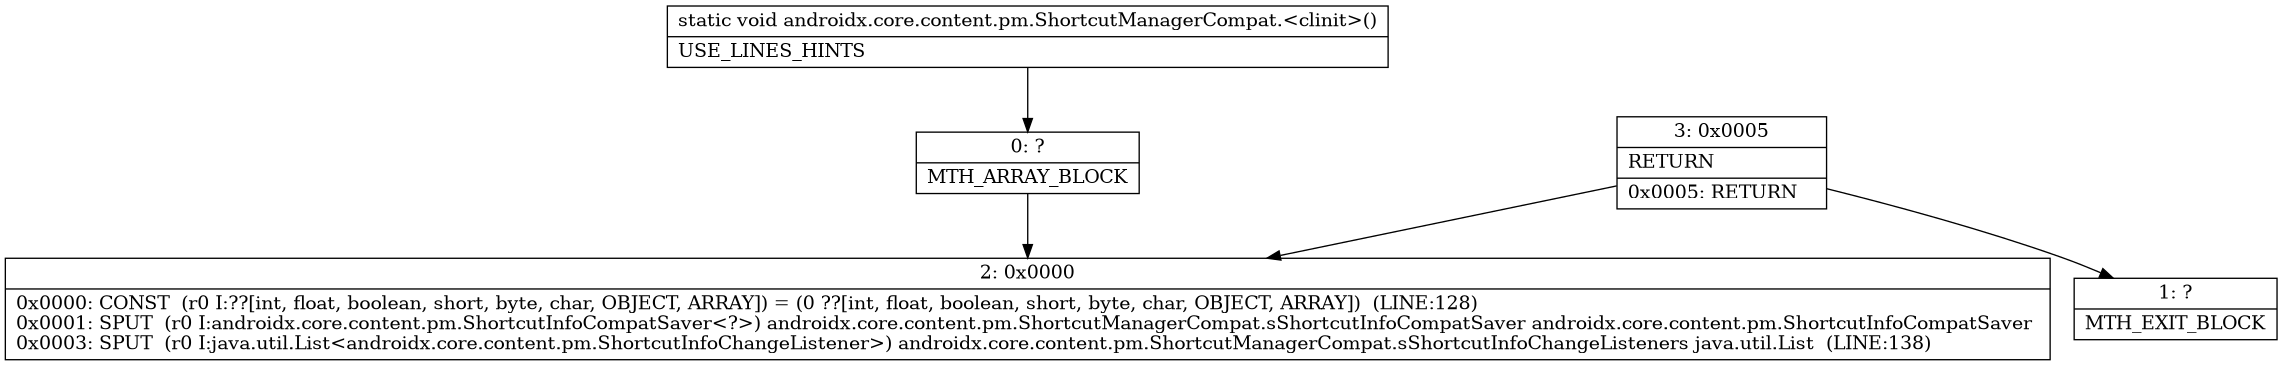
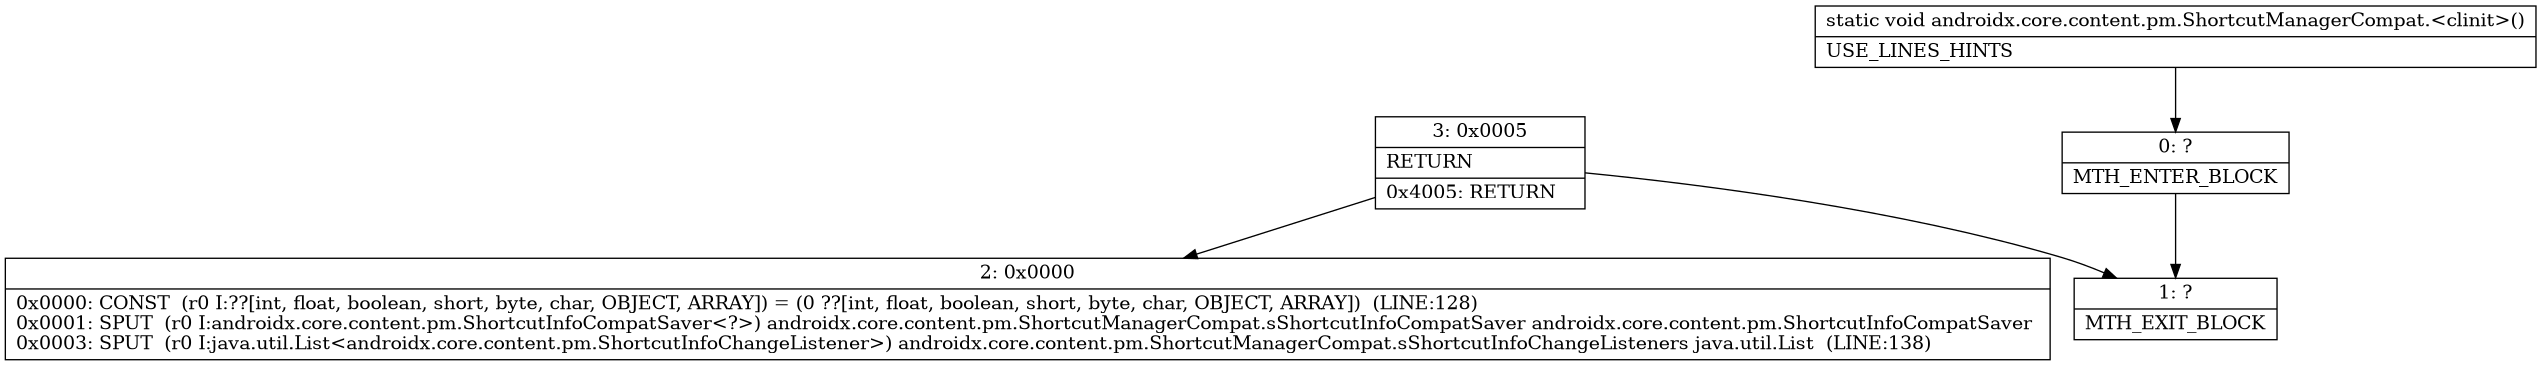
(1028, 178) -> (2176, 178)
(1722, 193) -> (1480, 193)
(1028, 219) -> (2176, 229)
